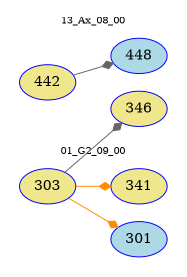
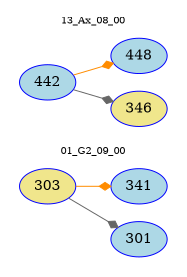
(88, 71) -> (88, 71)
(48, 82) -> (48, 82)
(89, 151) -> (88, 94)
(139, 186) -> (139, 186)
(88, 210) -> (88, 210)
